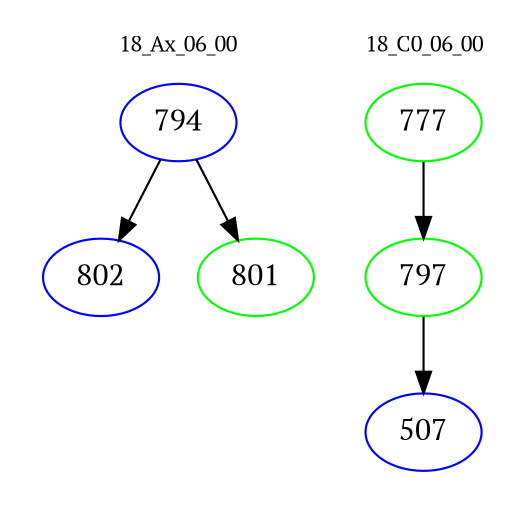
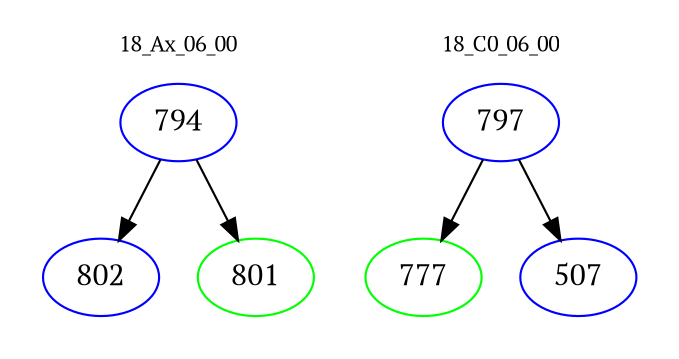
(424, 189) -> (467, 190)
(424, 277) -> (501, 123)
